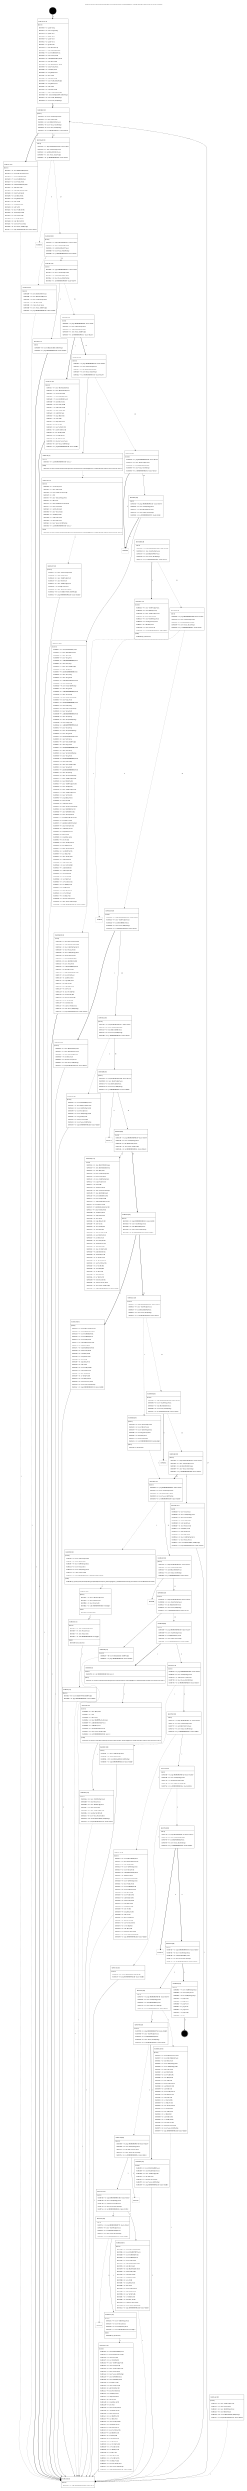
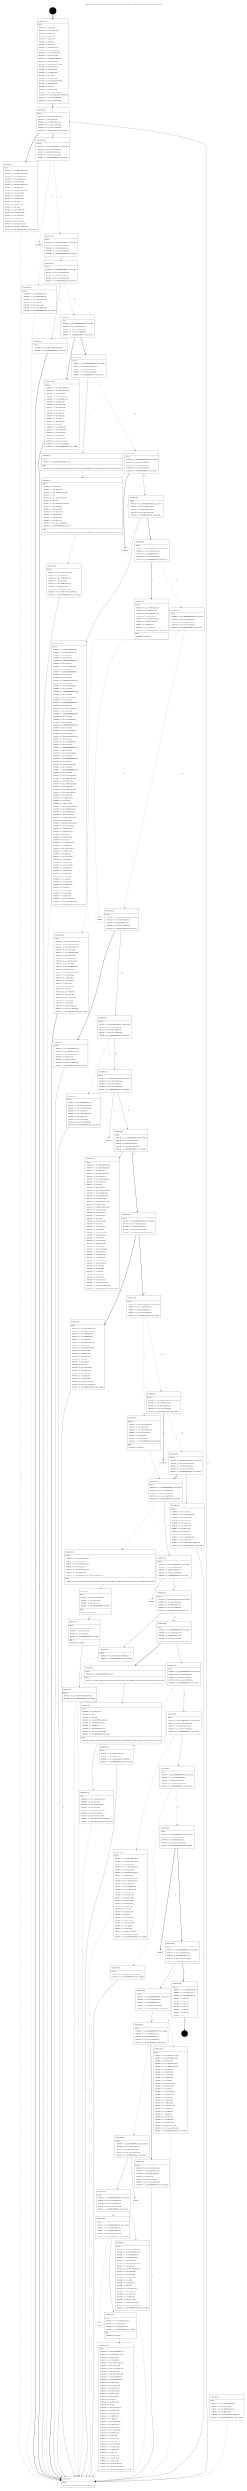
(131, 532) -> (149, 528)
